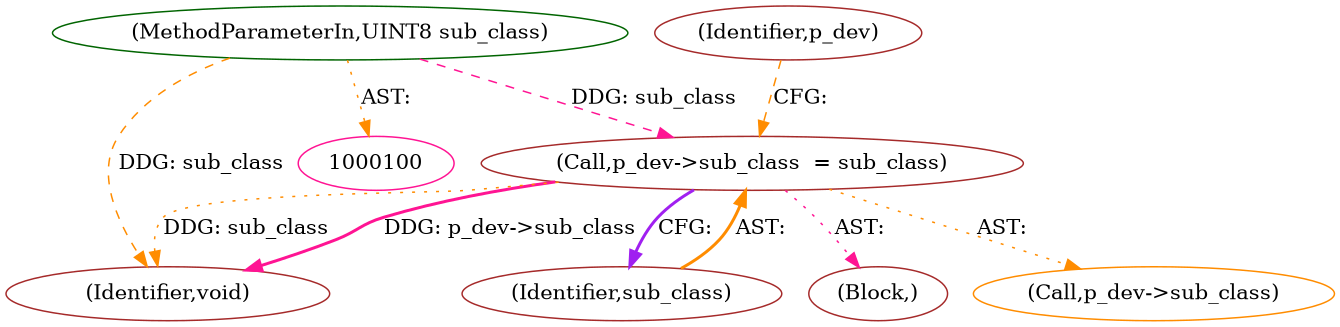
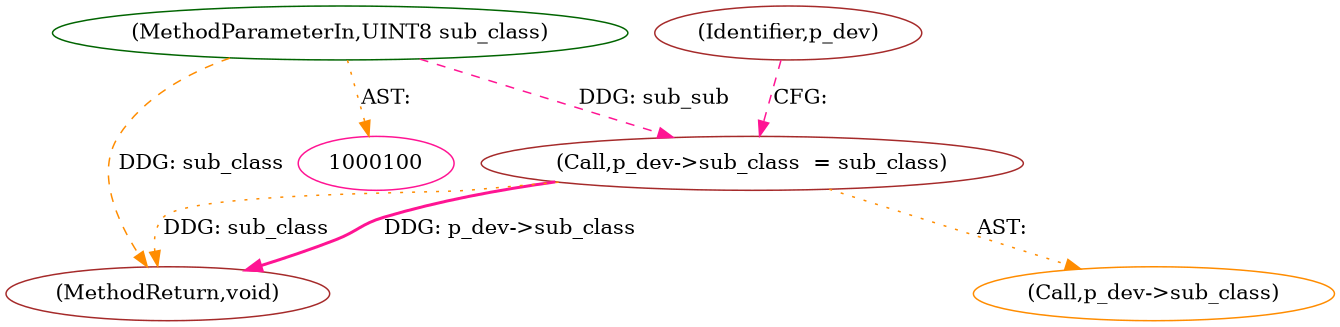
(772, 91) -> (772, 91)
(654, 98) -> (654, 98)
(168, 294) -> (168, 294)
(622, 294) -> none
(878, 294) -> none
